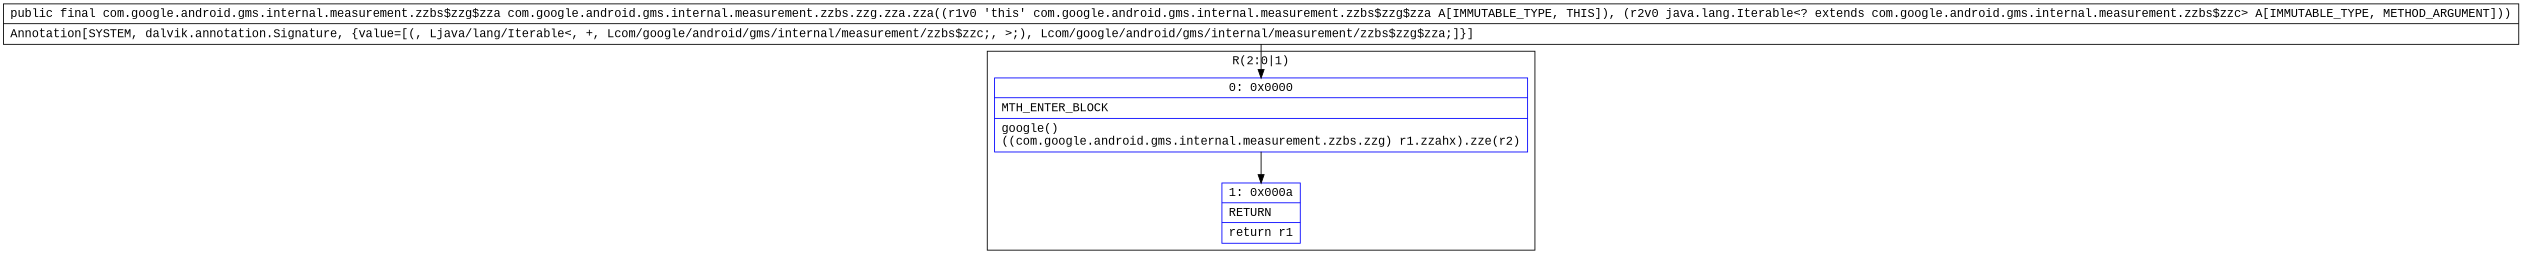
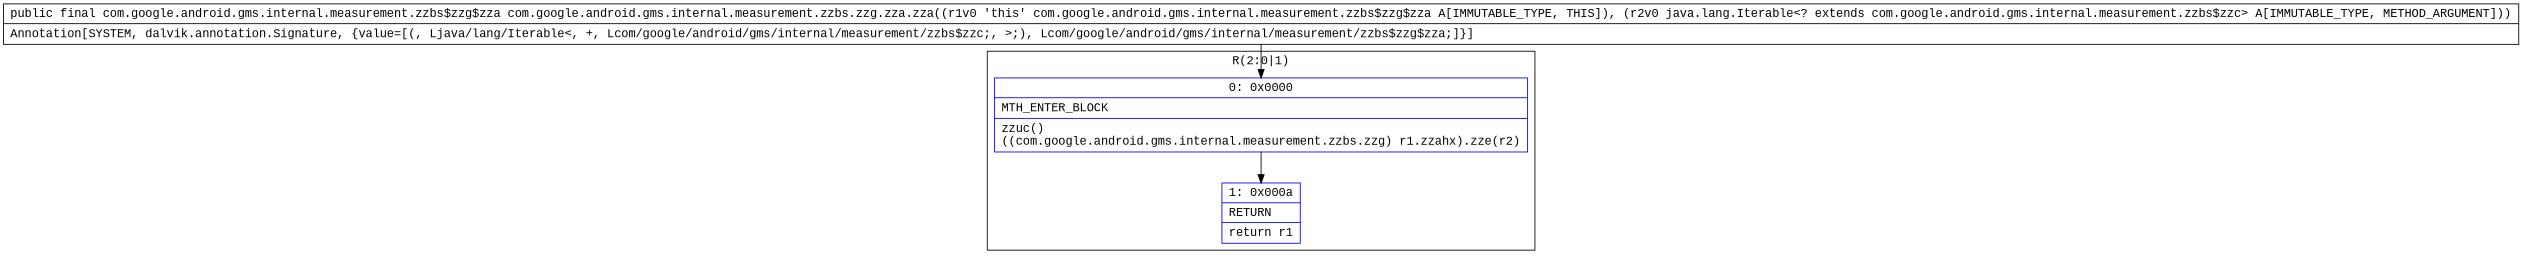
(1030, 128) -> (1023, 128)
